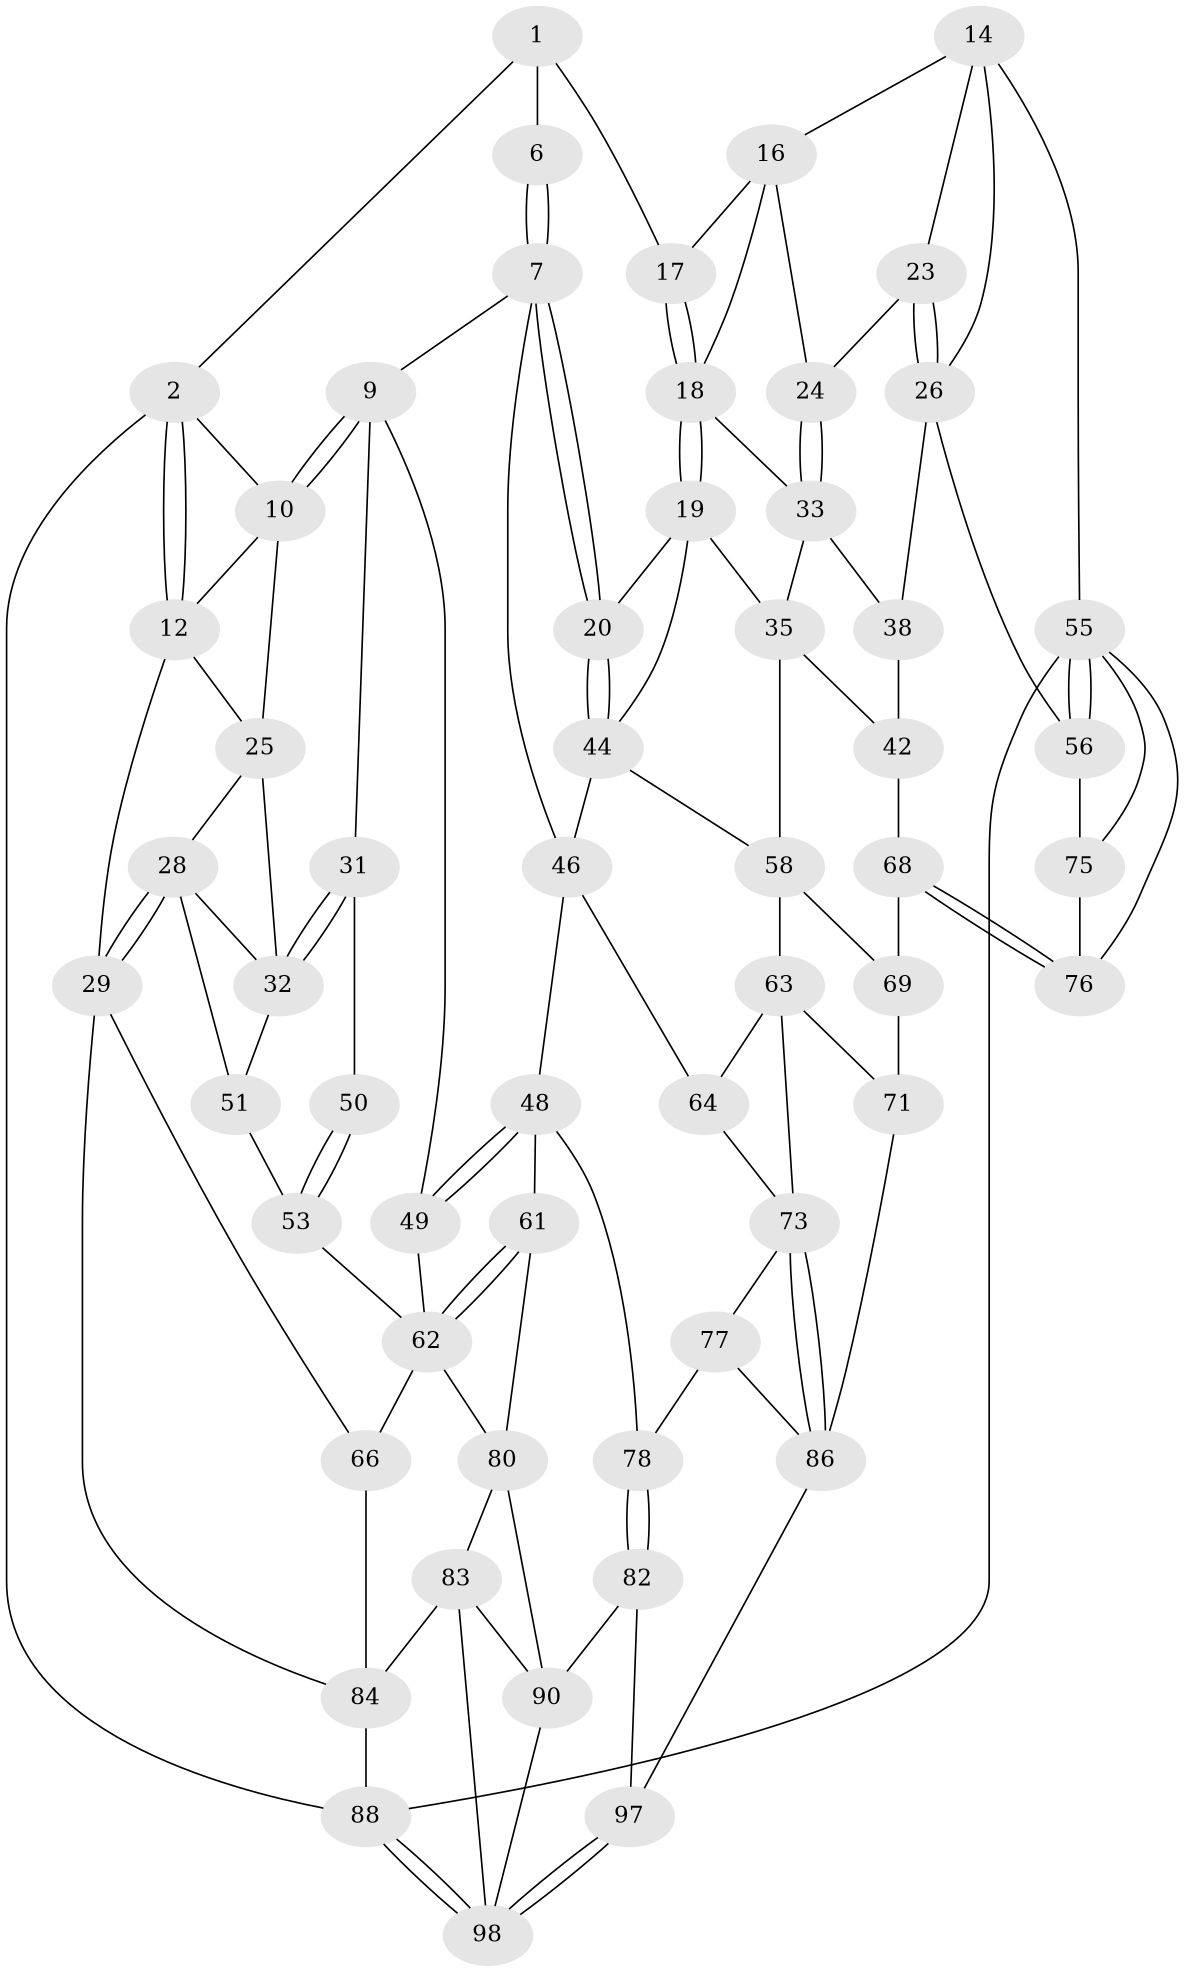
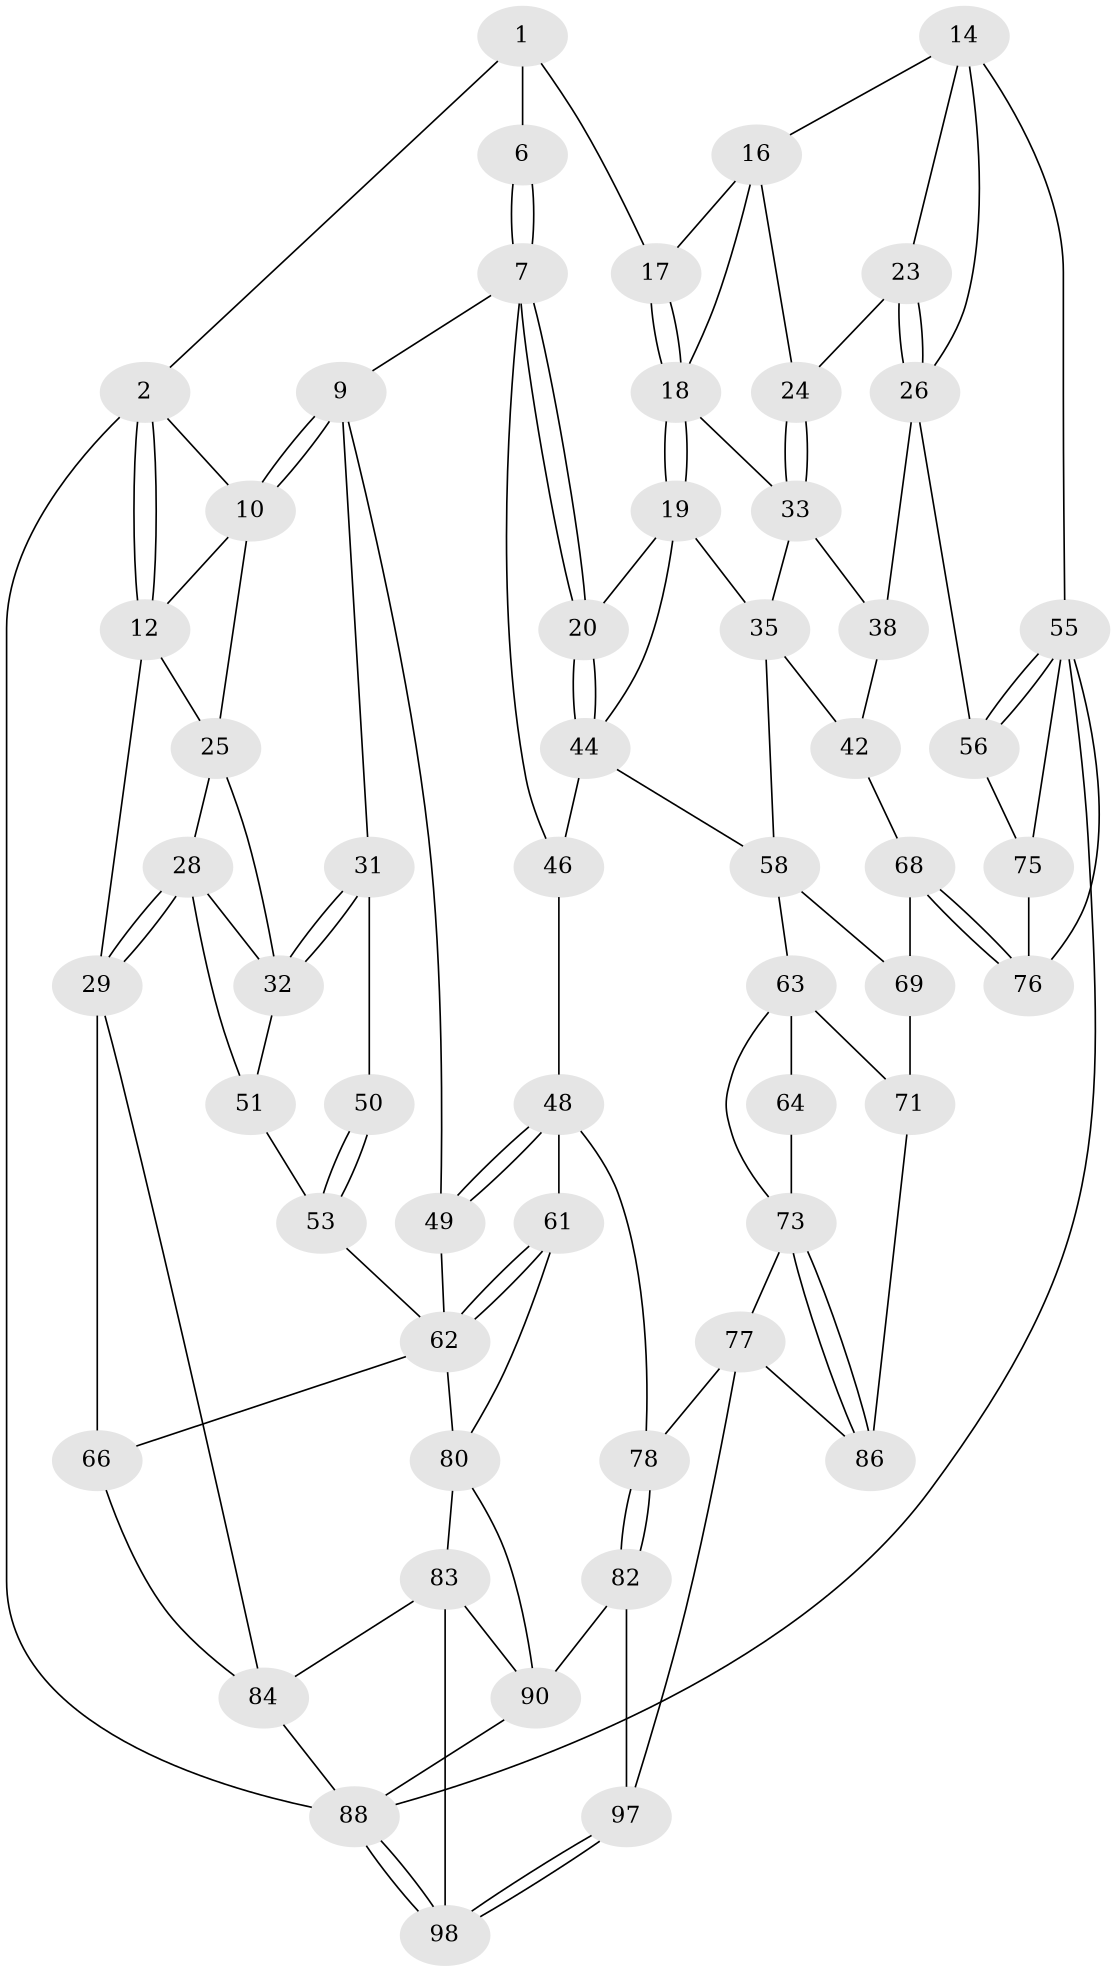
(635, 986) -> none
(725, 1639) -> (692, 1581)
(518, 1817) -> (457, 1750)
